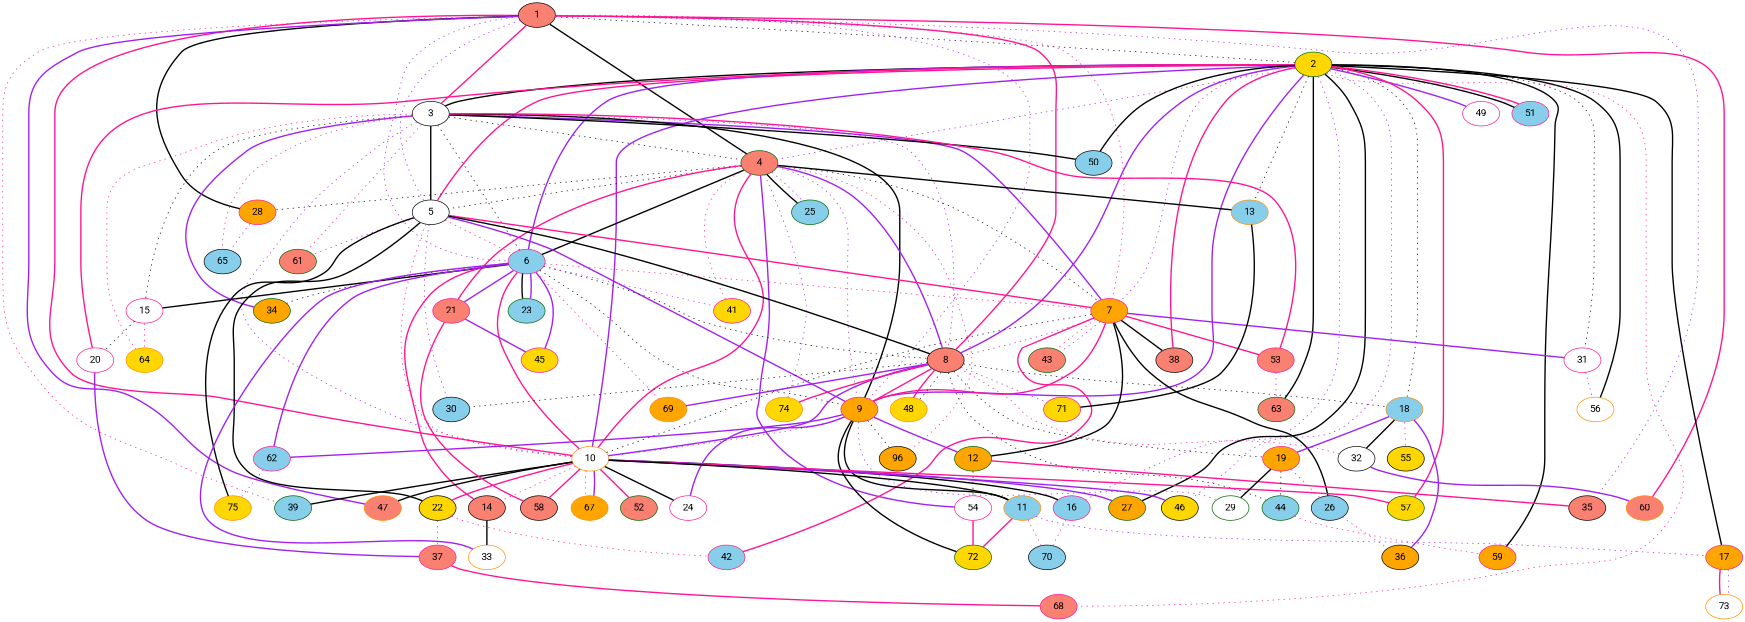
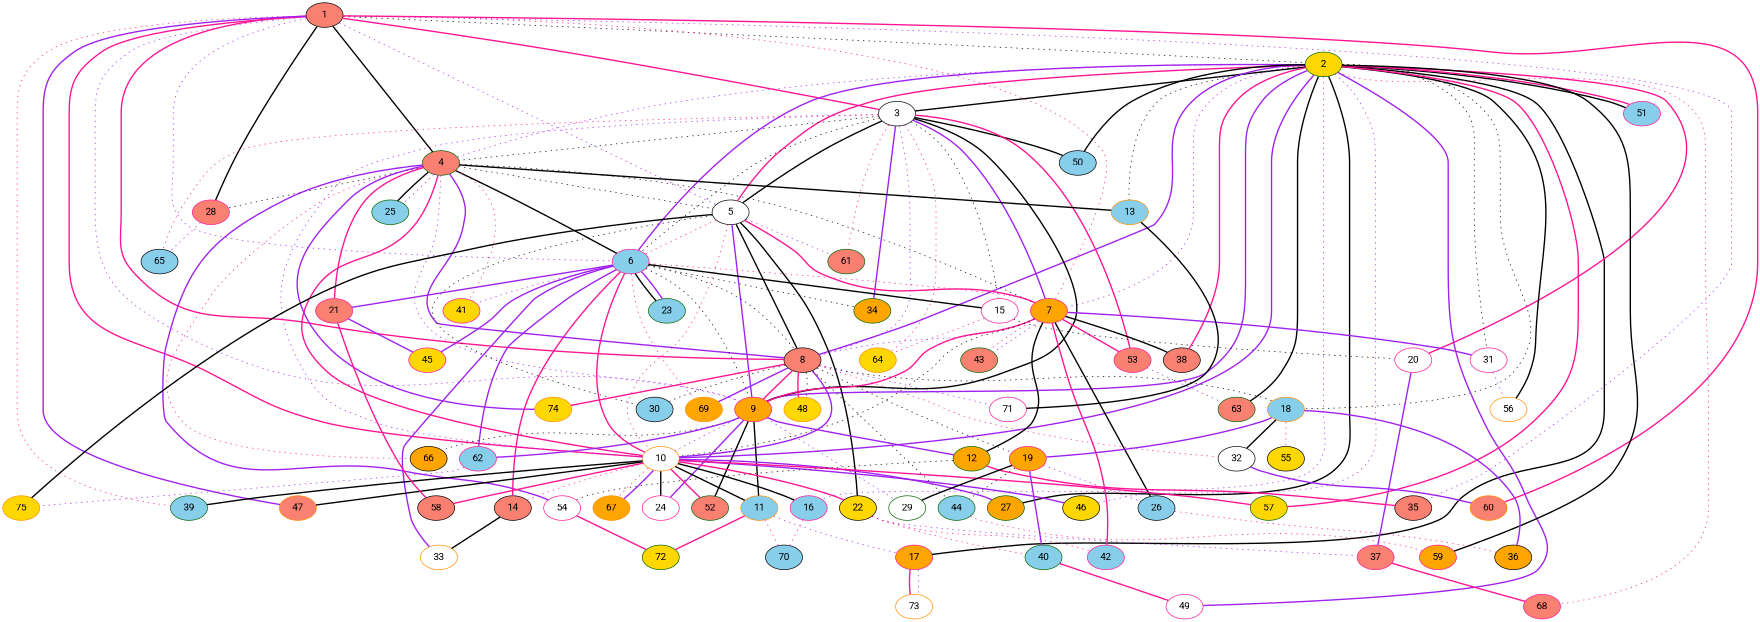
(258, 212) -> (211, 212)
(801, 278) -> (318, 333)
(425, 312) -> (454, 284)
(1062, 409) -> (1008, 409)
(898, 459) -> (429, 459)
(874, 508) -> (739, 442)
none -> (1044, 557)
